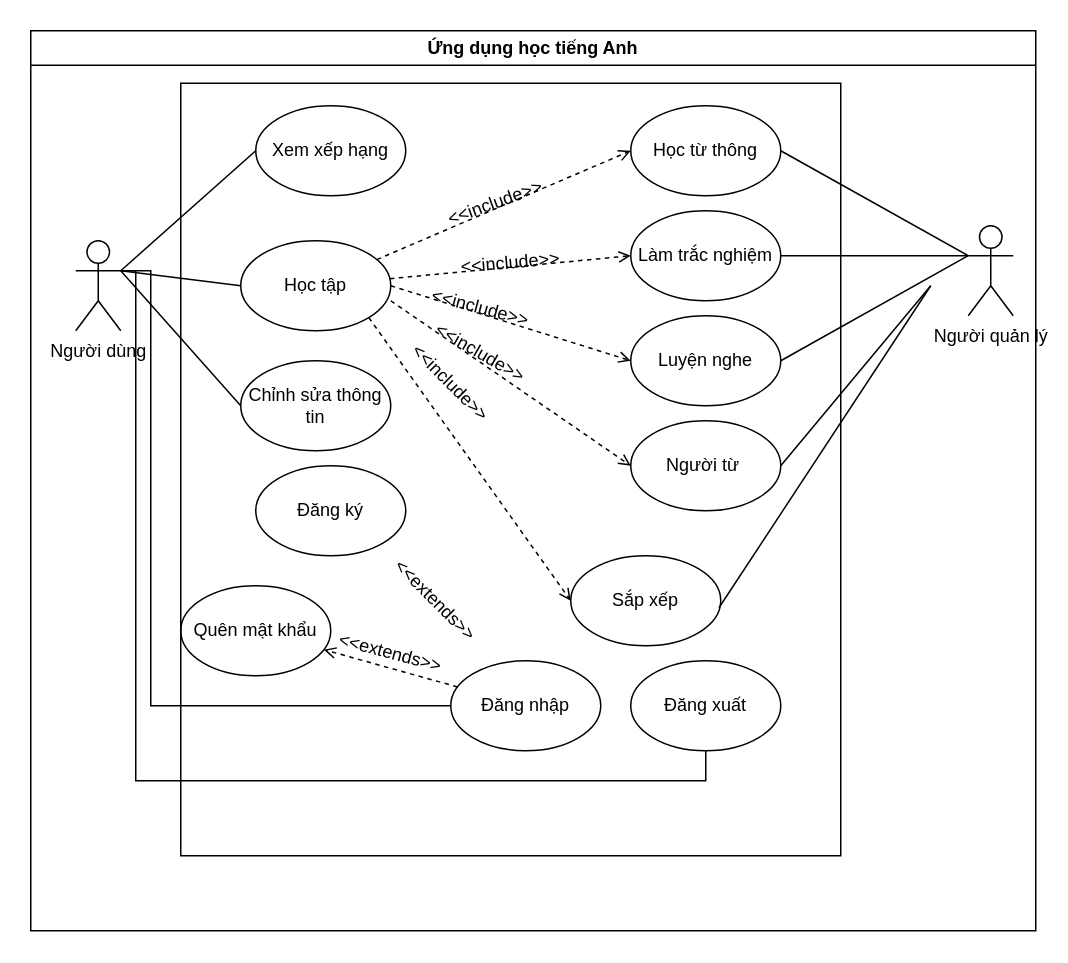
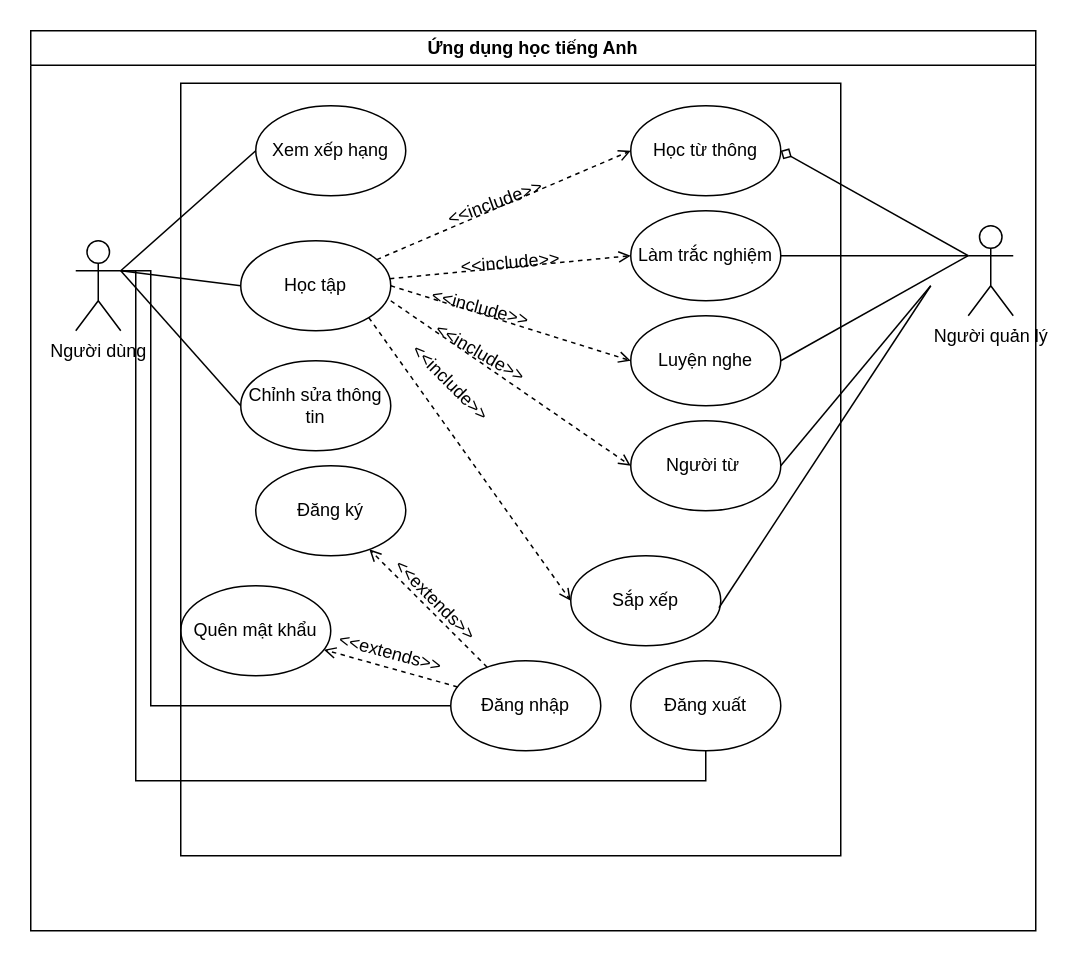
(786, 154) -> (791, 156)
none -> (430, 610)
